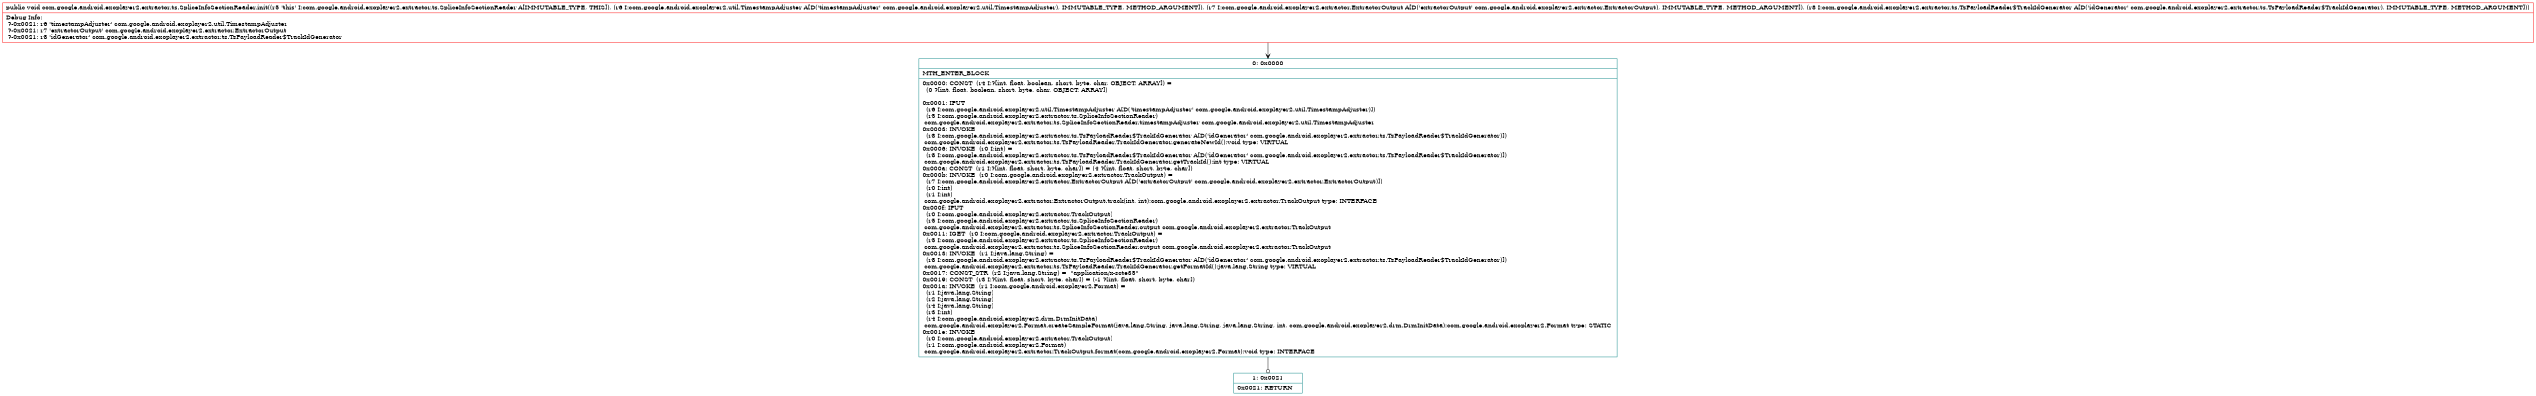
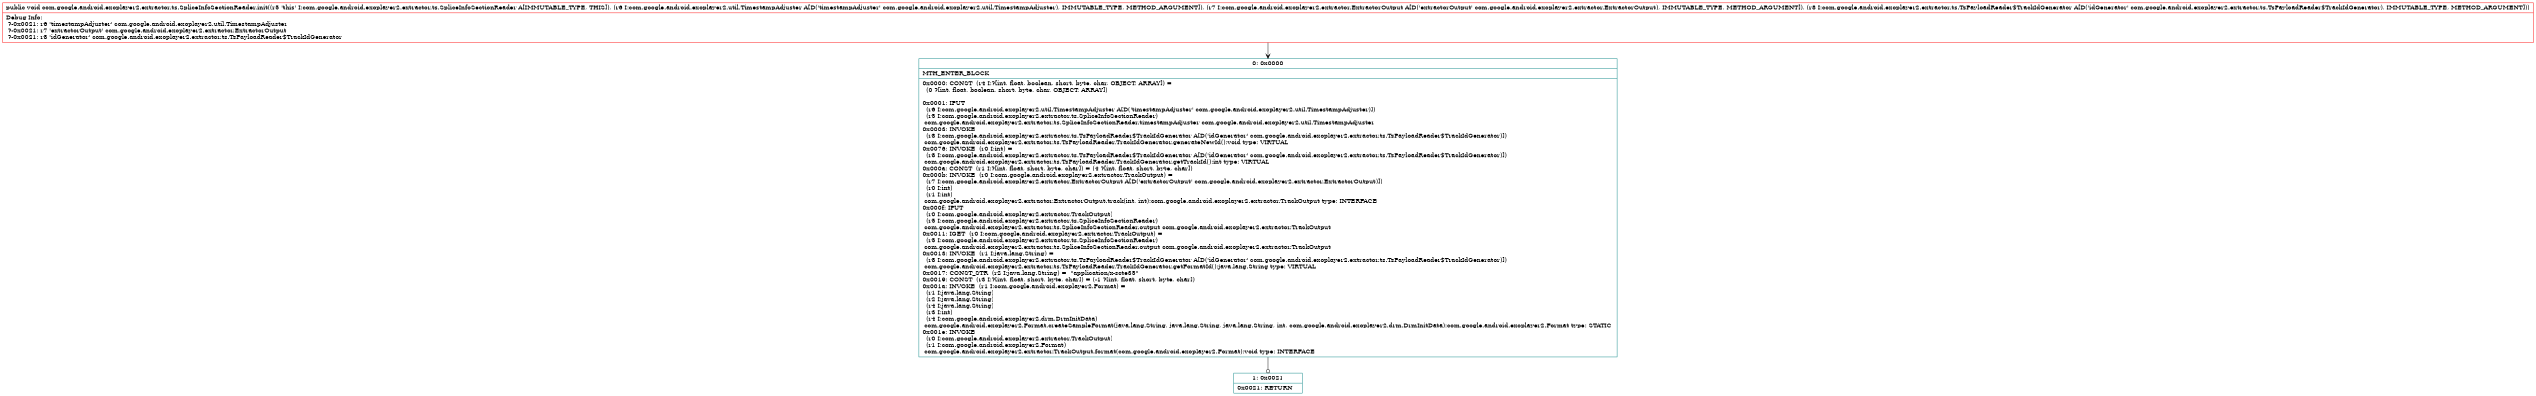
(969, 149) -> (969, 149)
